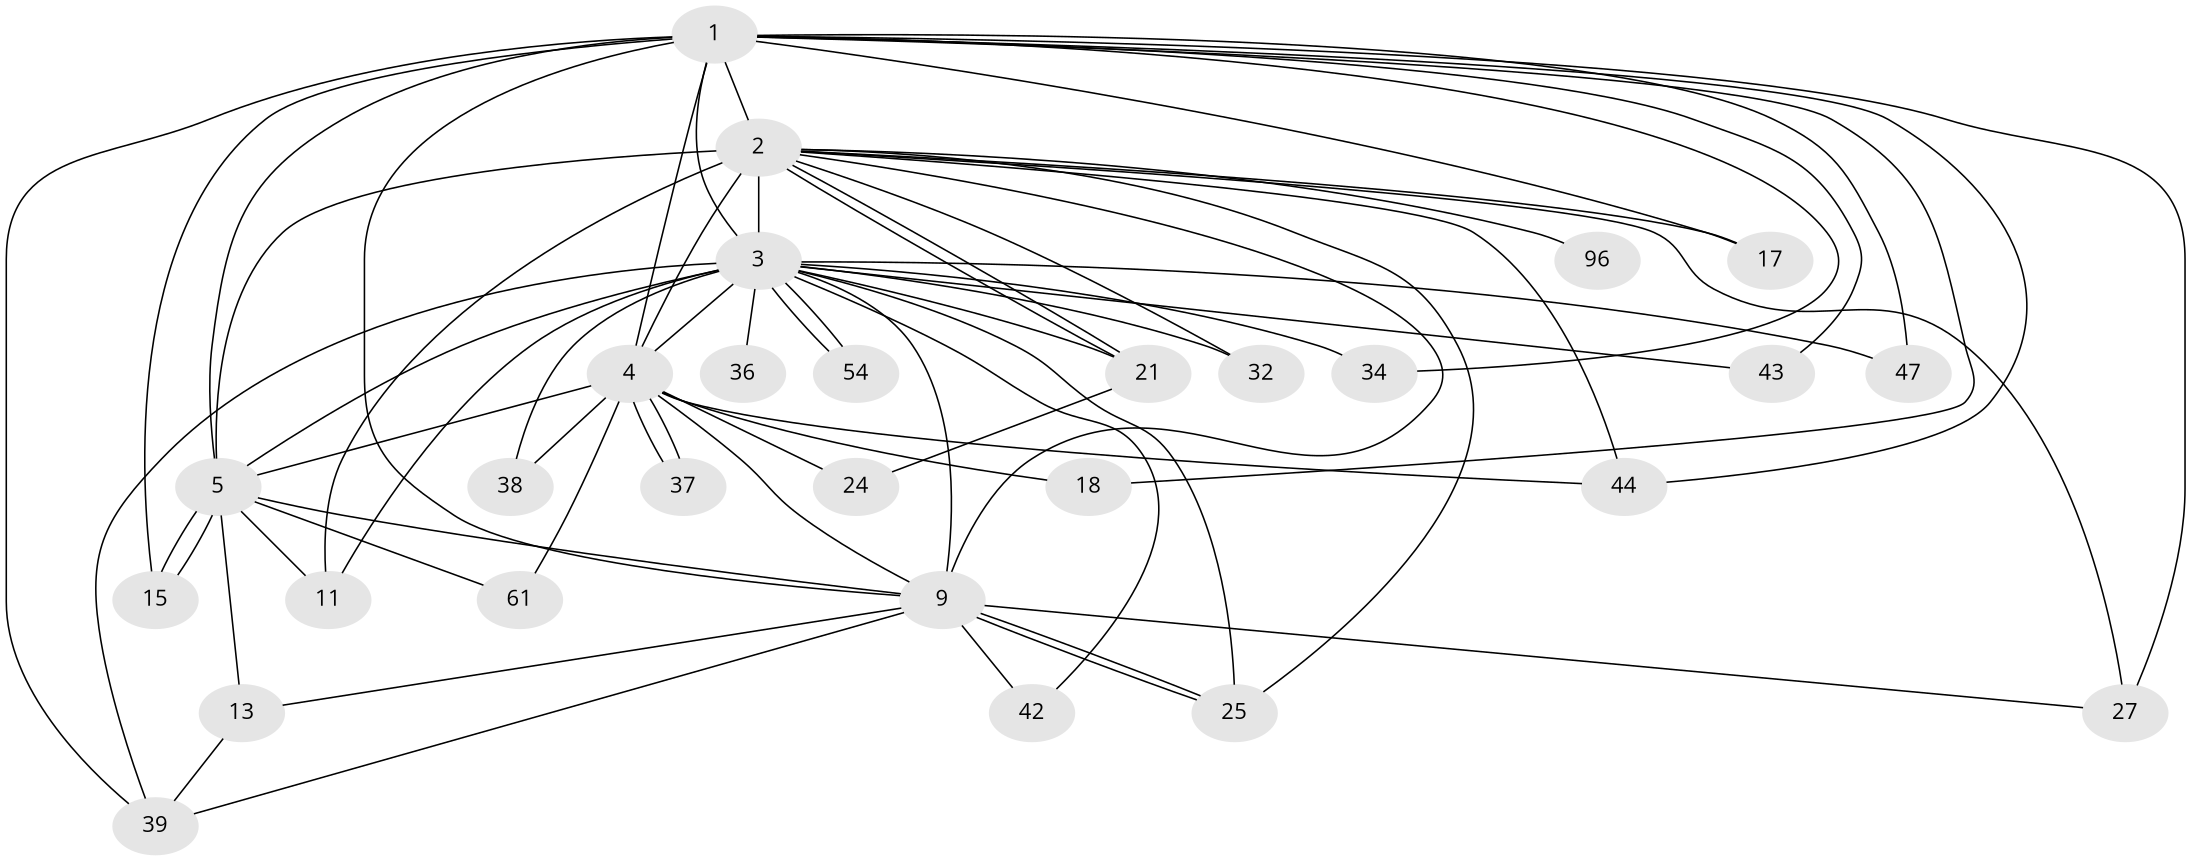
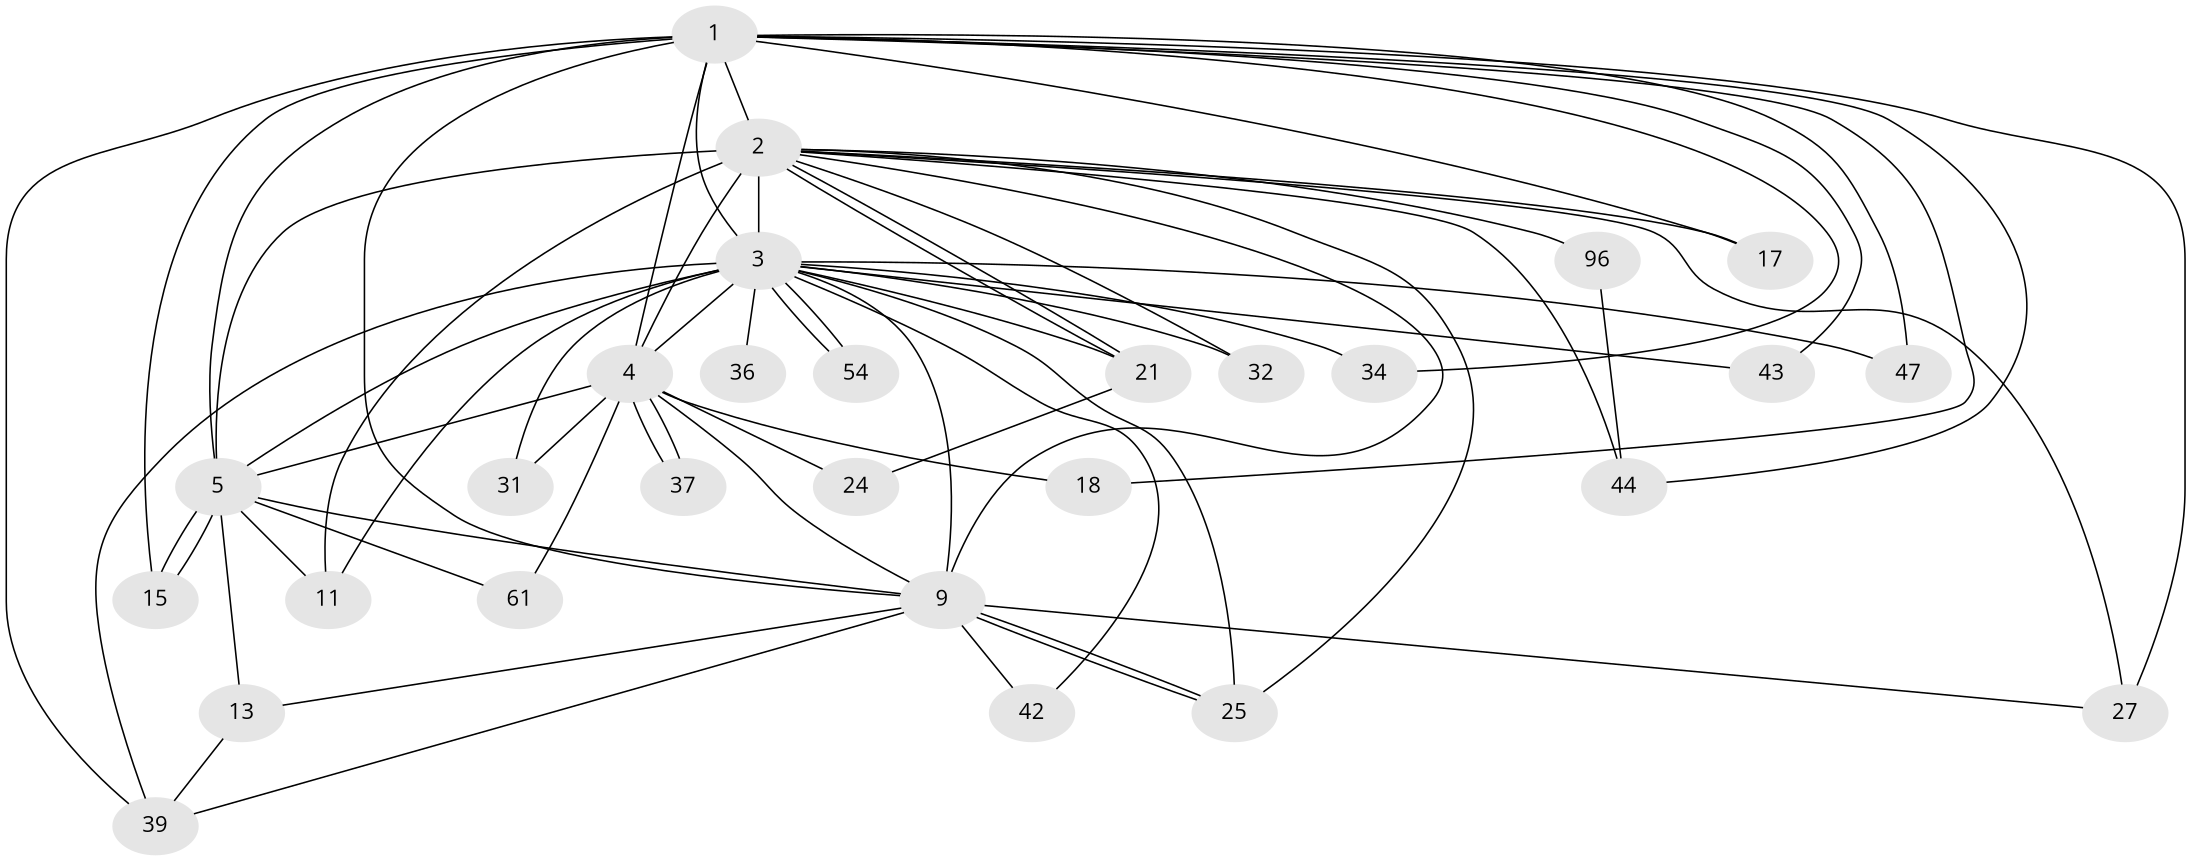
(1120, 456) -> (1611, 374)
(511, 487) -> (511, 487)
